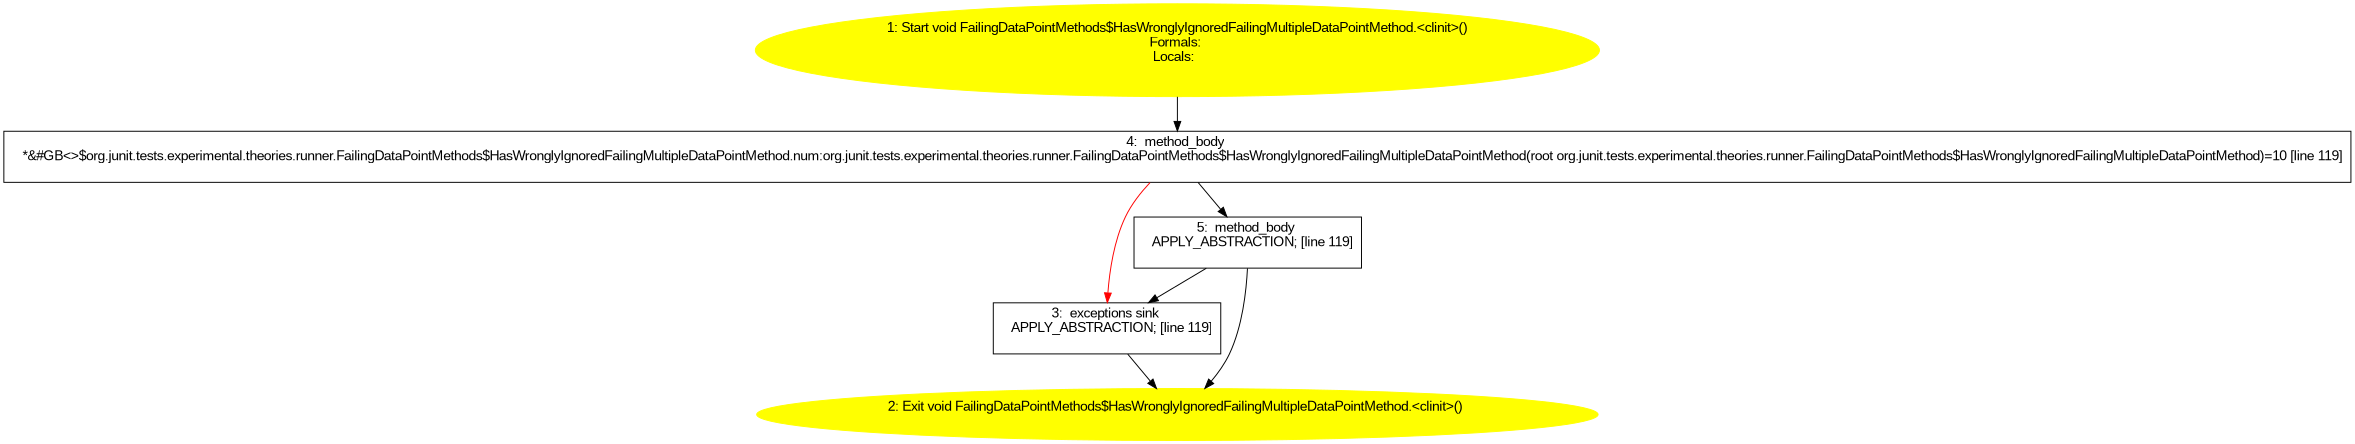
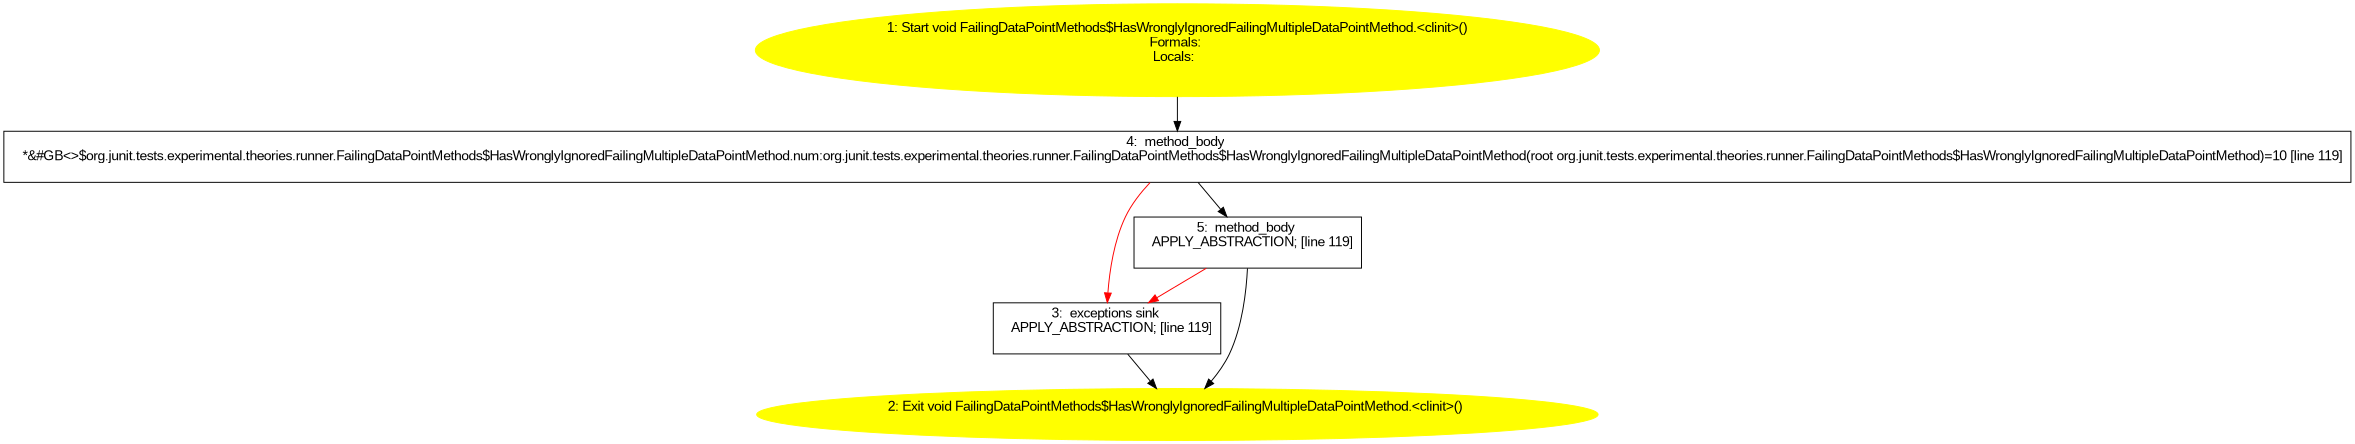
(1182, 283) -> (1182, 283)
